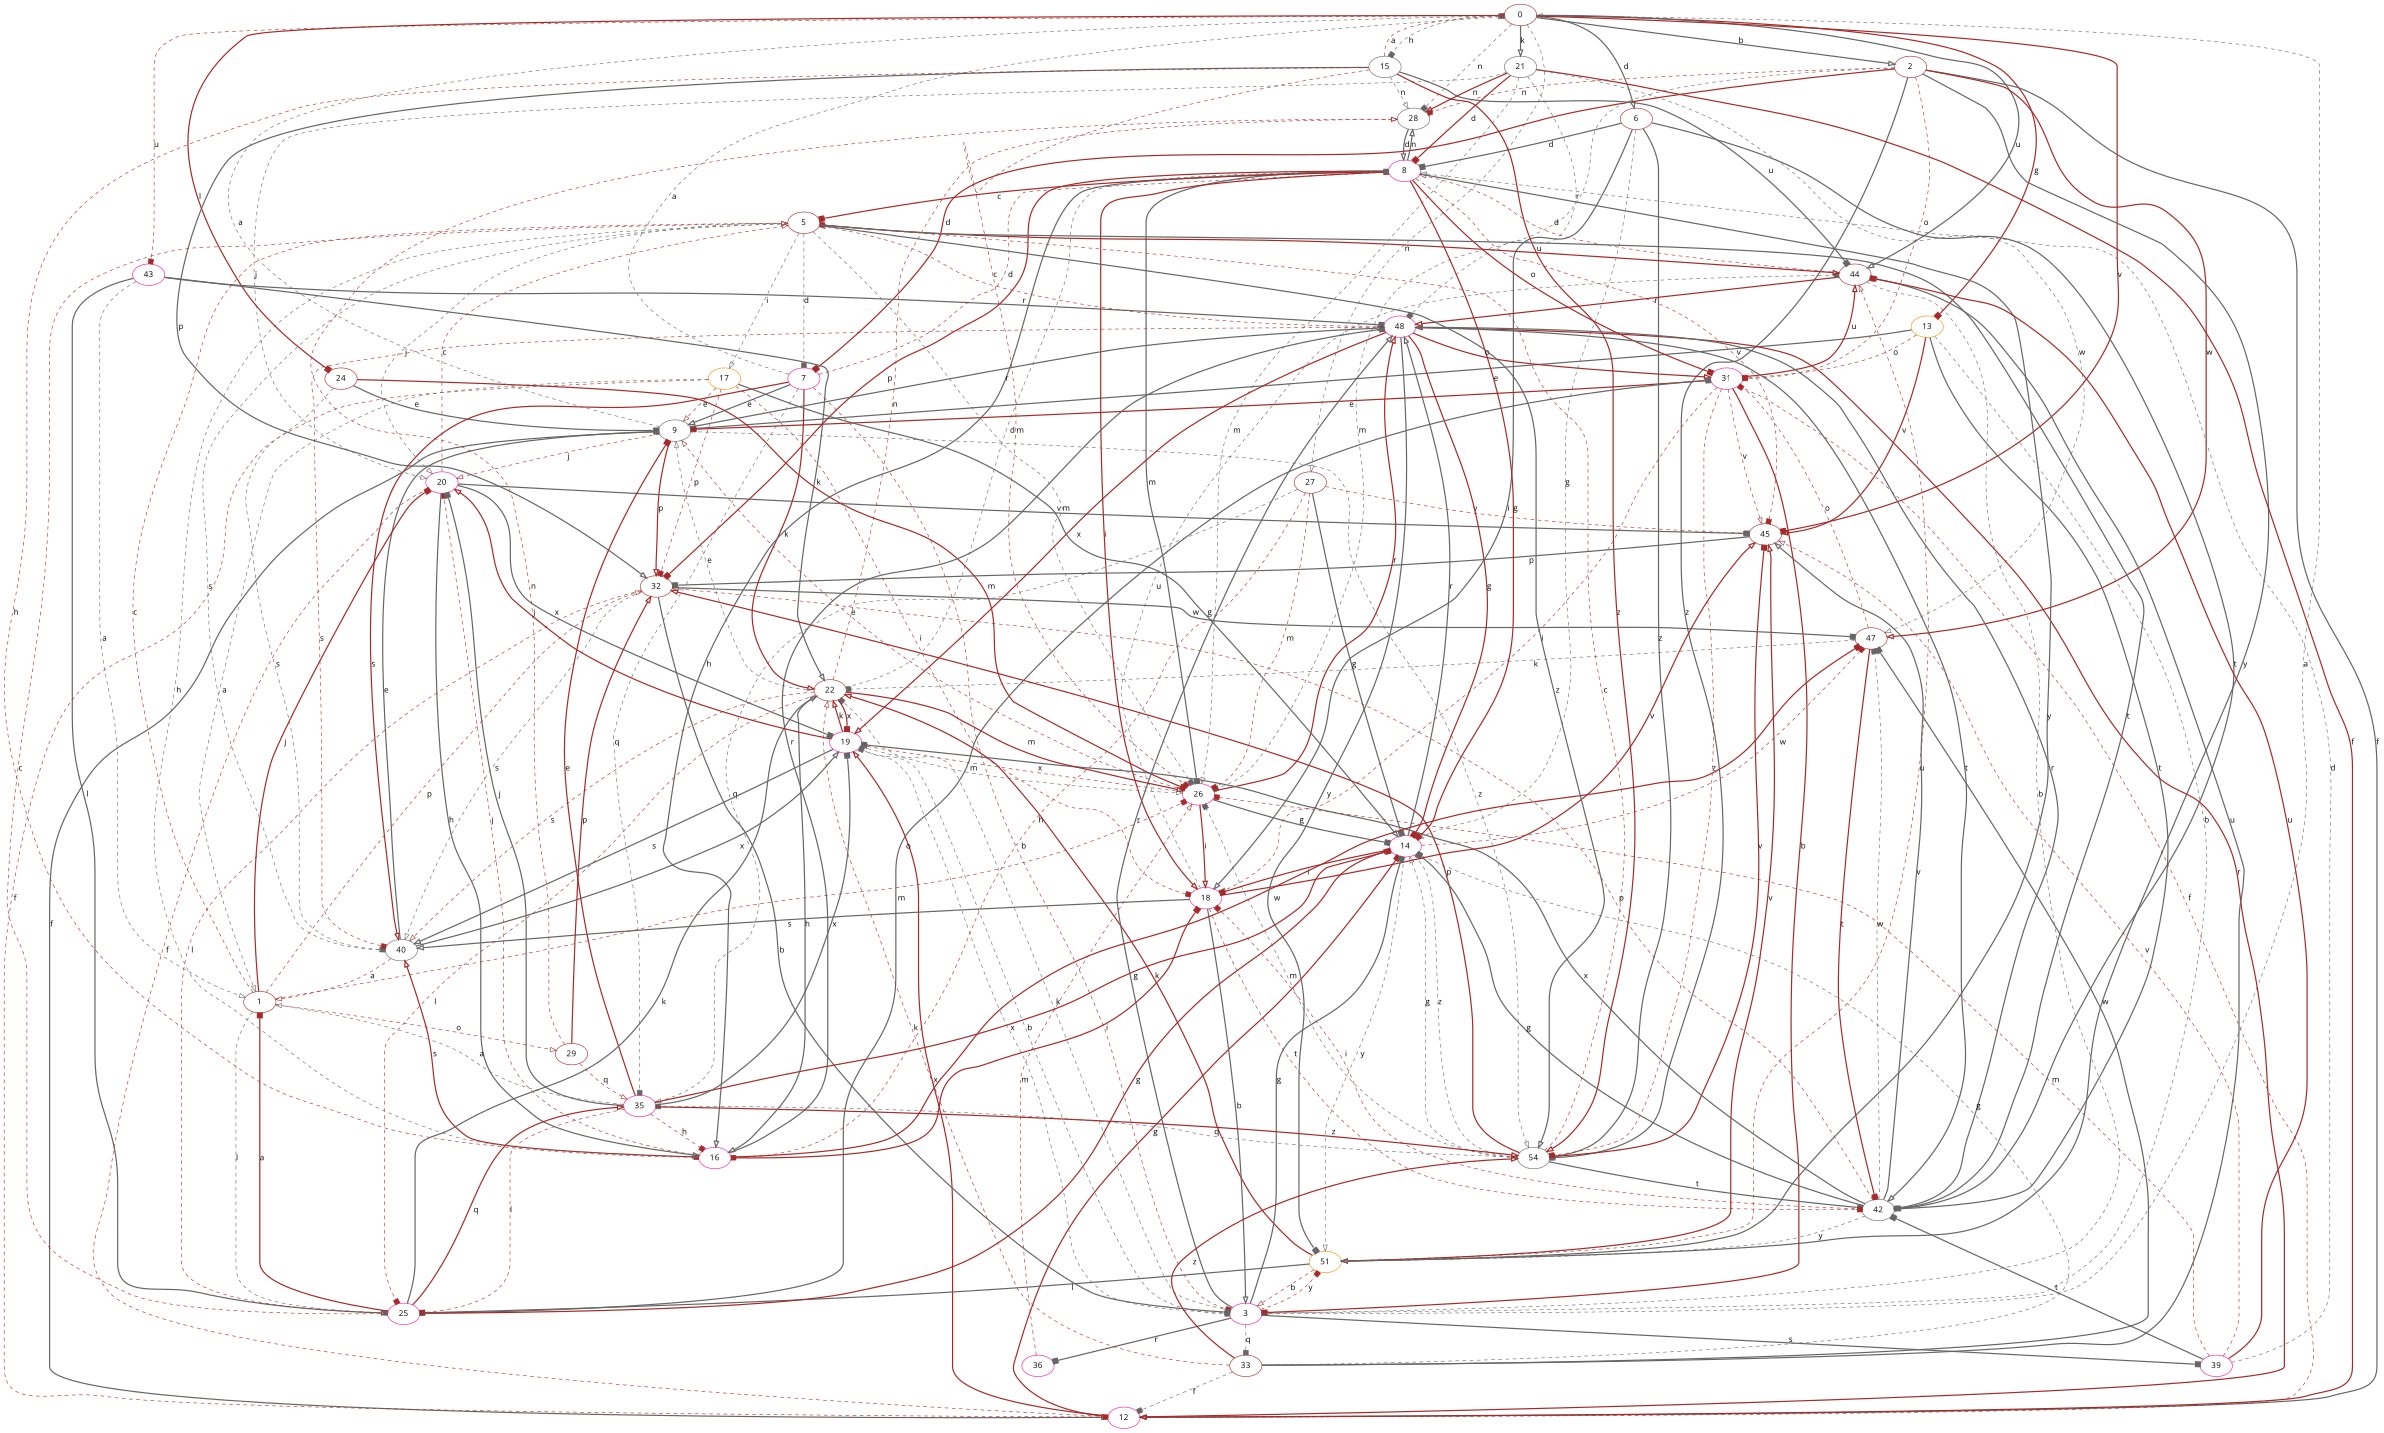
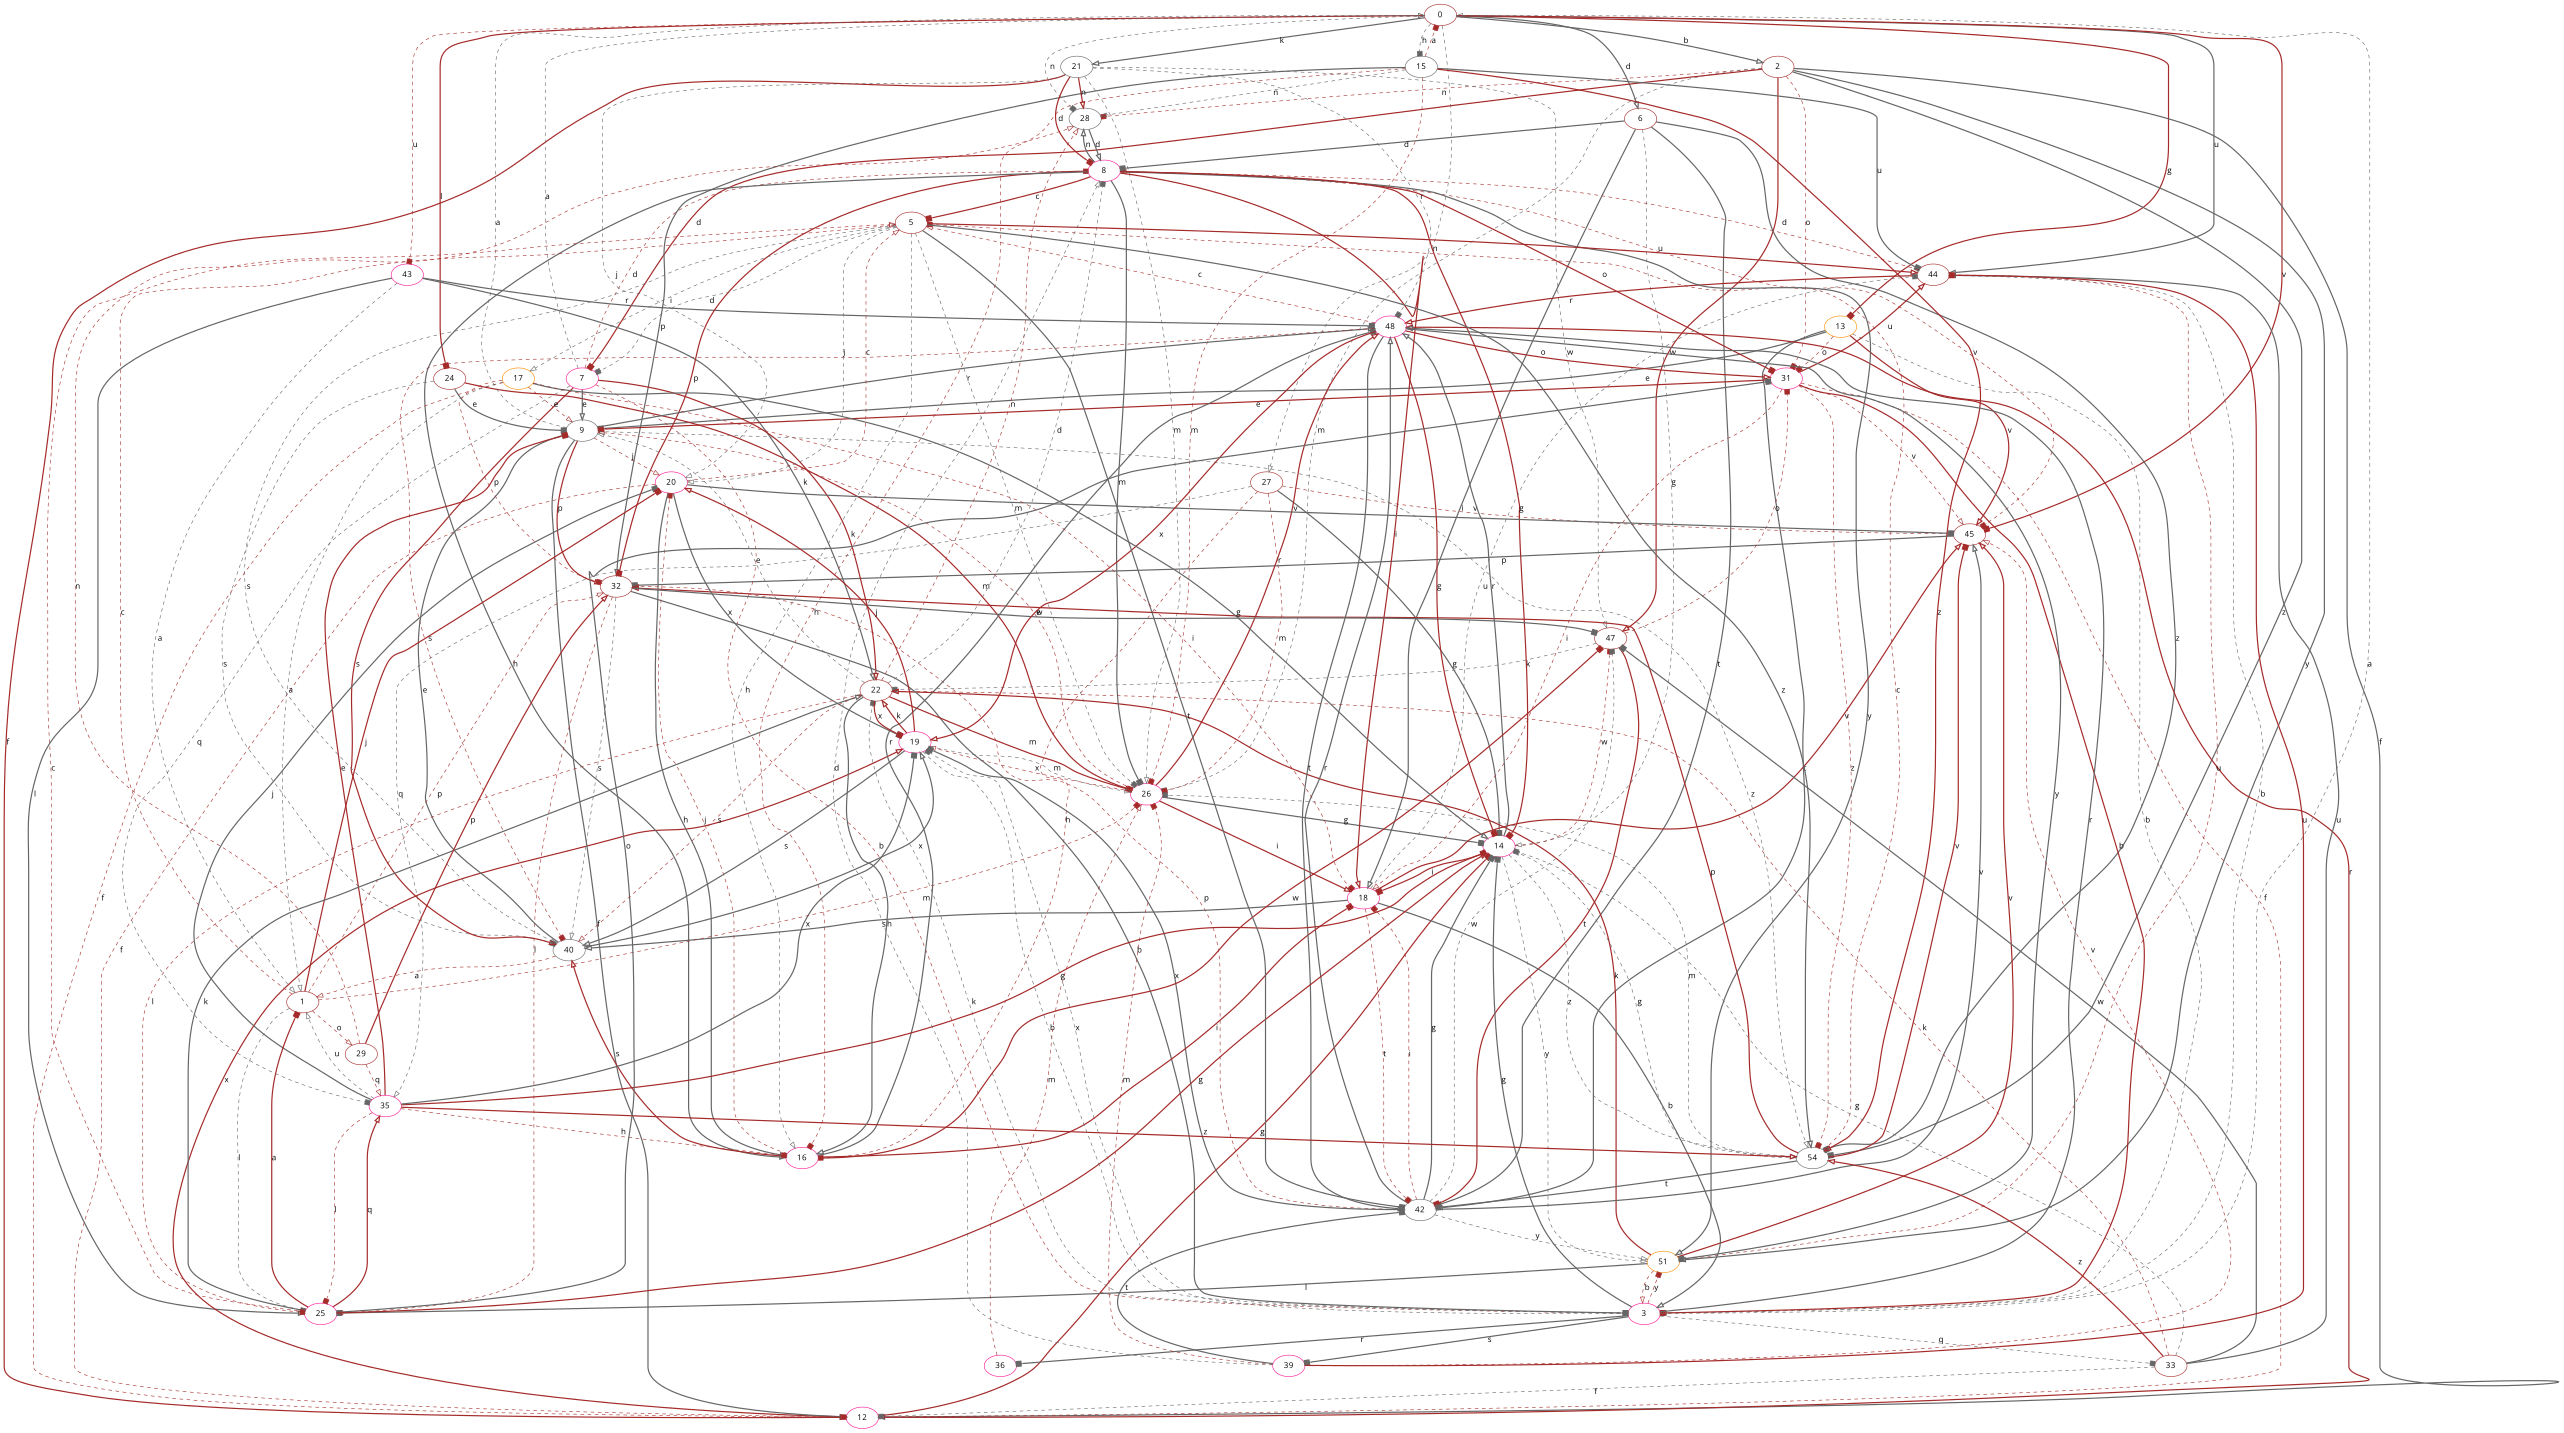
(482, 1054) -> (337, 1054)
(1176, 1129) -> none
